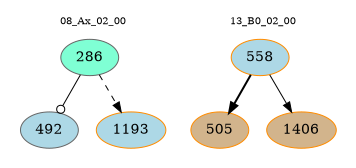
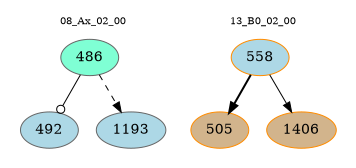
(90, 57) -> (90, 57)
(131, 130) -> (131, 130)
